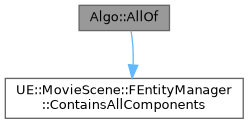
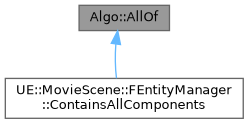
(133, 48) -> (115, 61)
